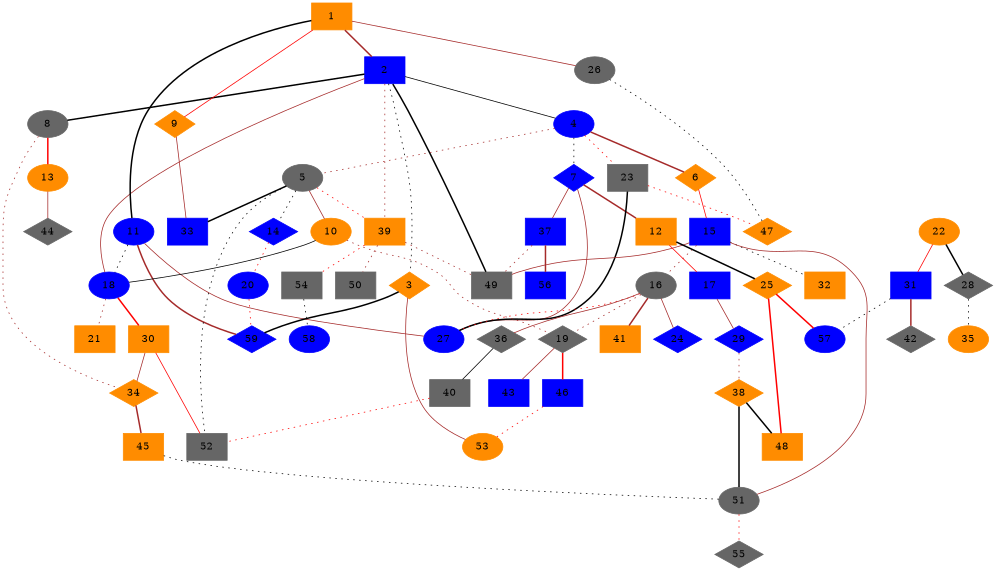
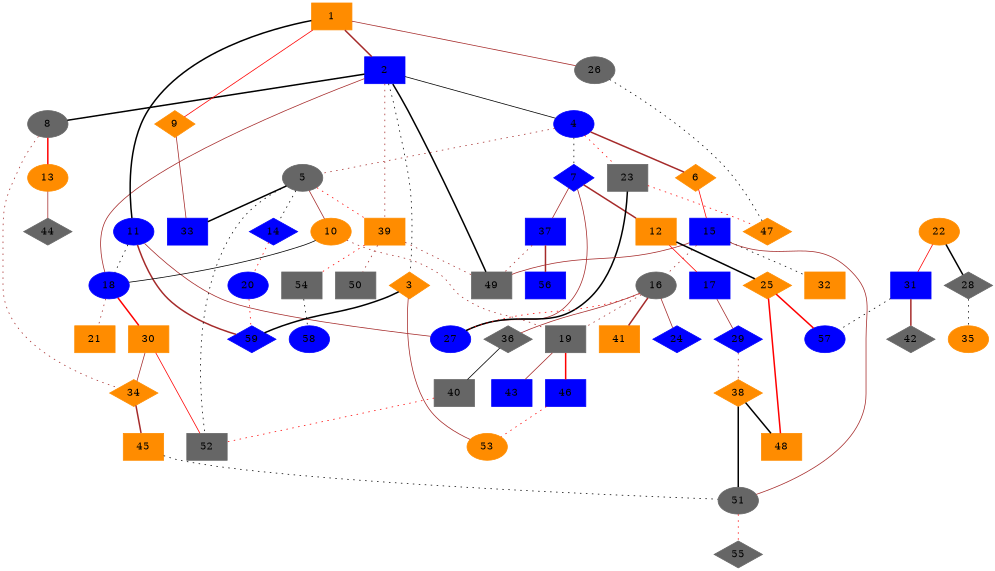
(563, 339) -> (566, 339)
